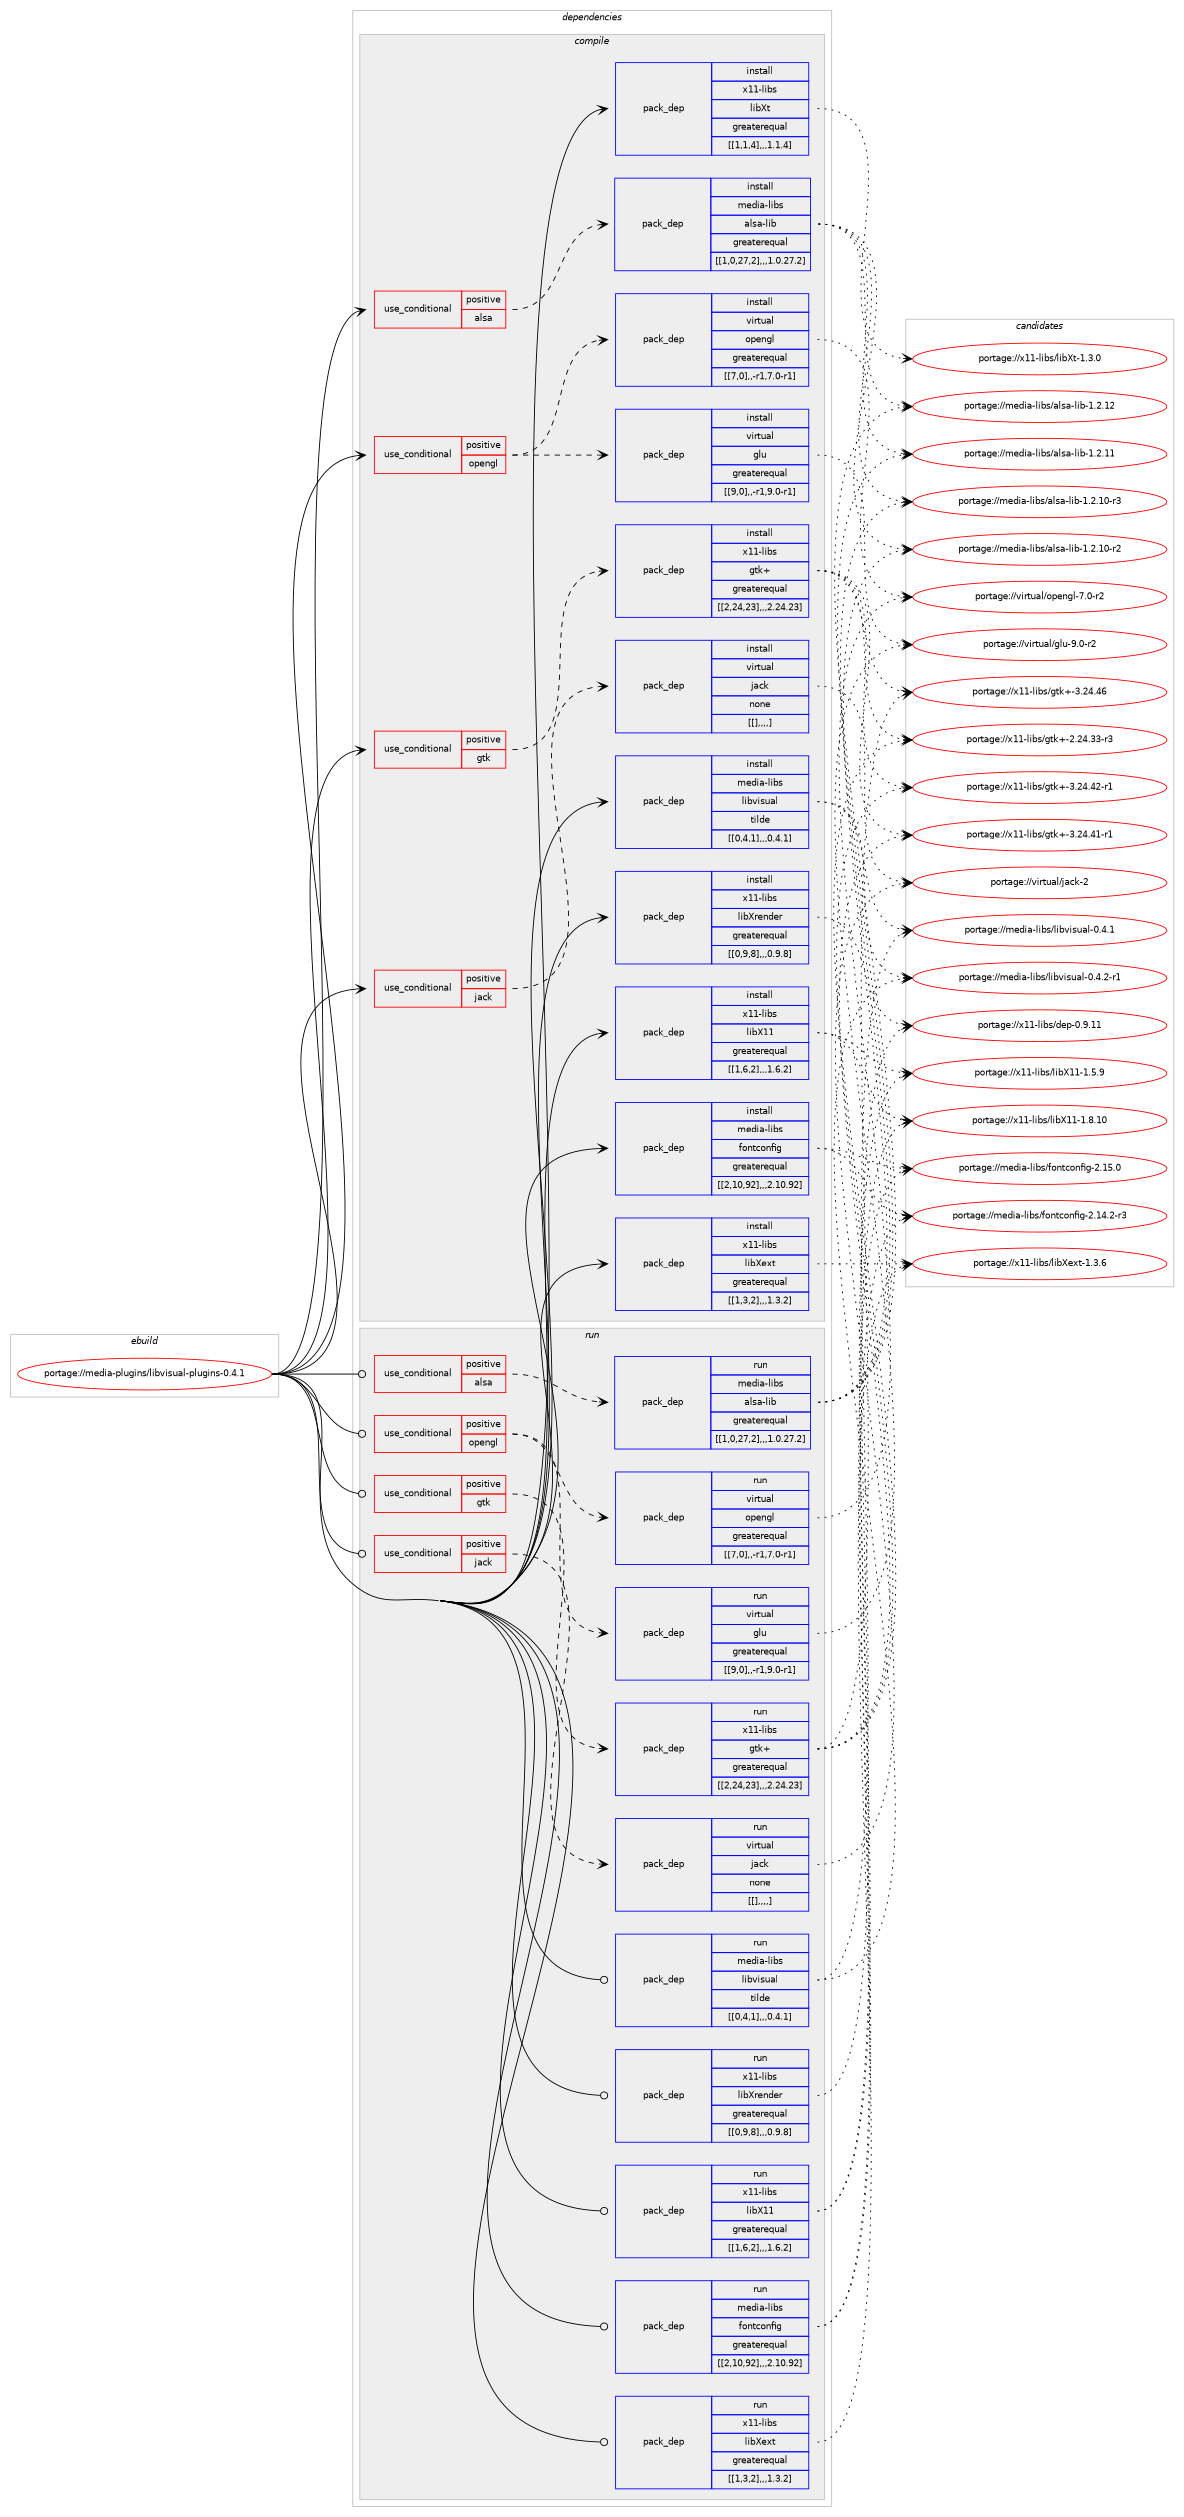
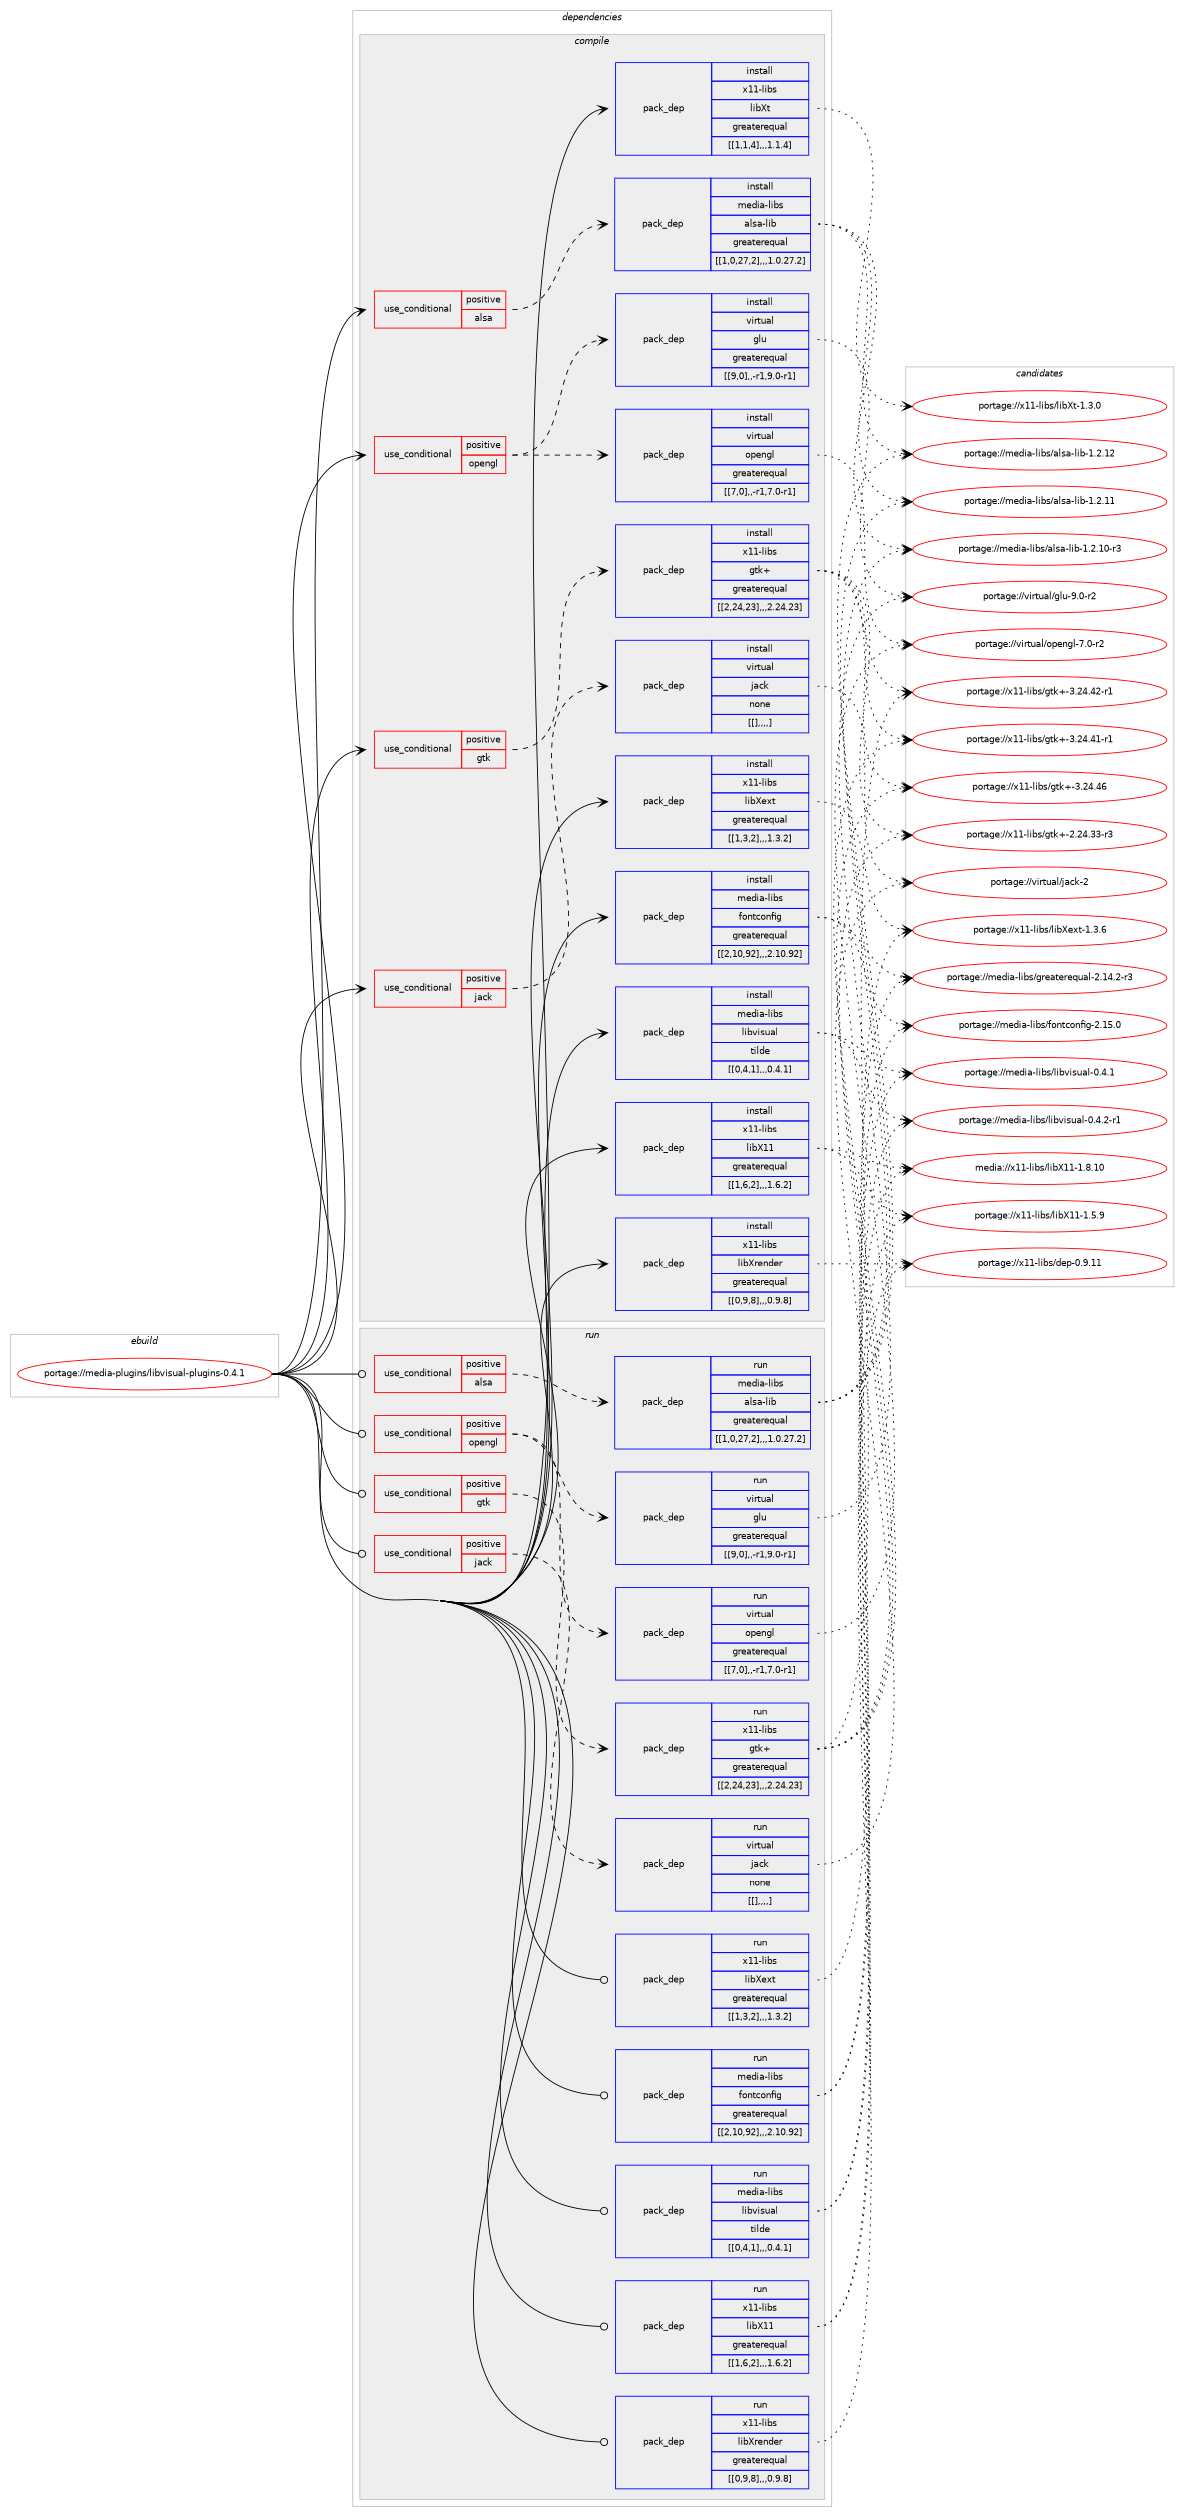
(1040, 549) -> none
(1040, 1121) -> (1040, 1169)
(1040, 1216) -> (1040, 978)
